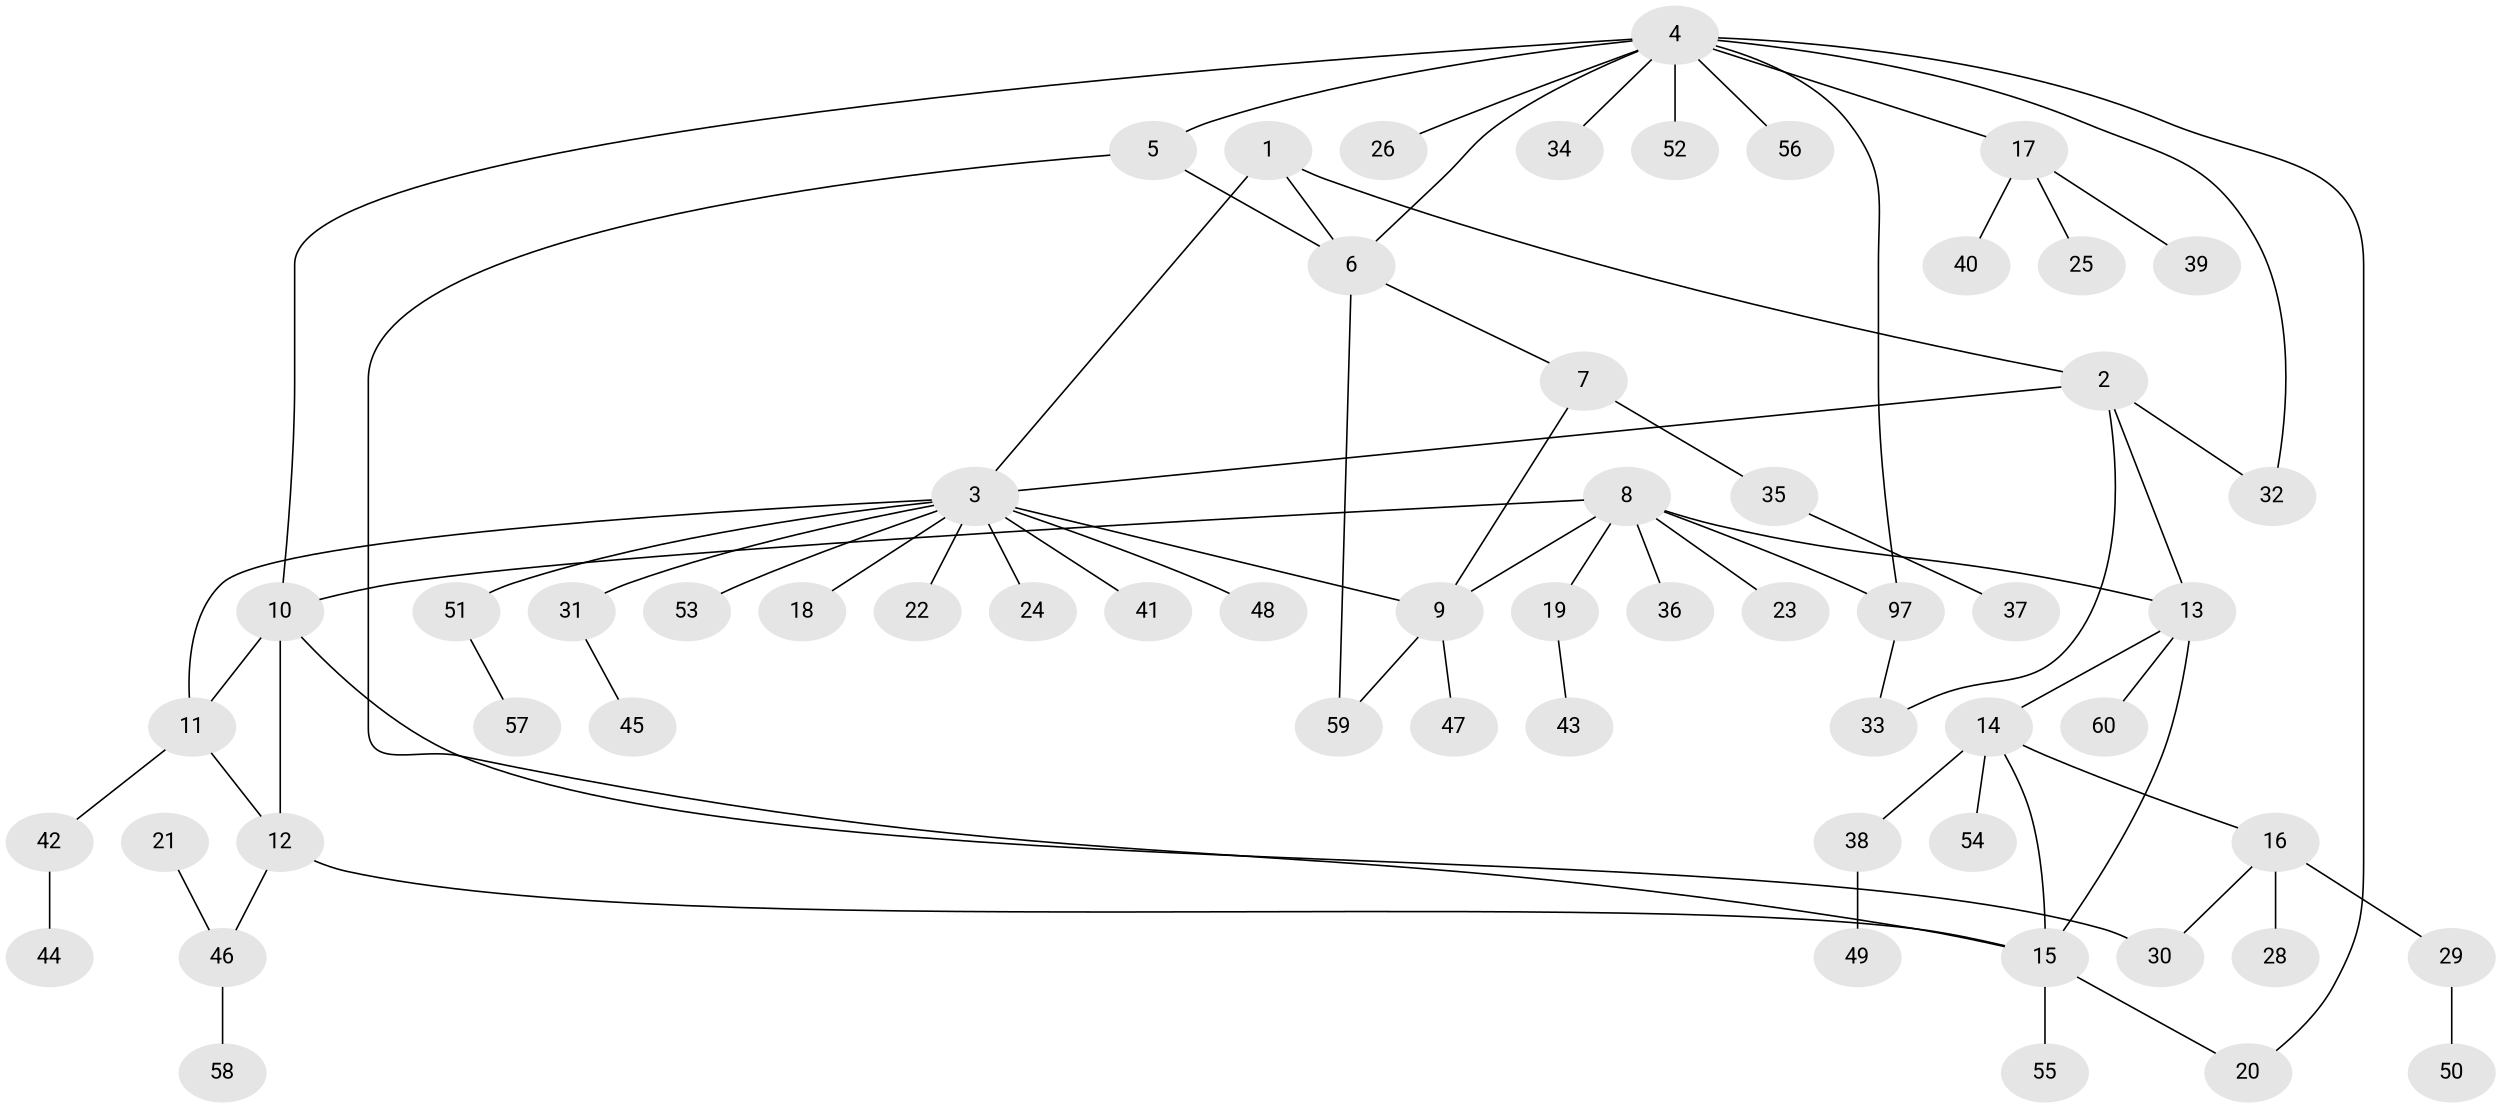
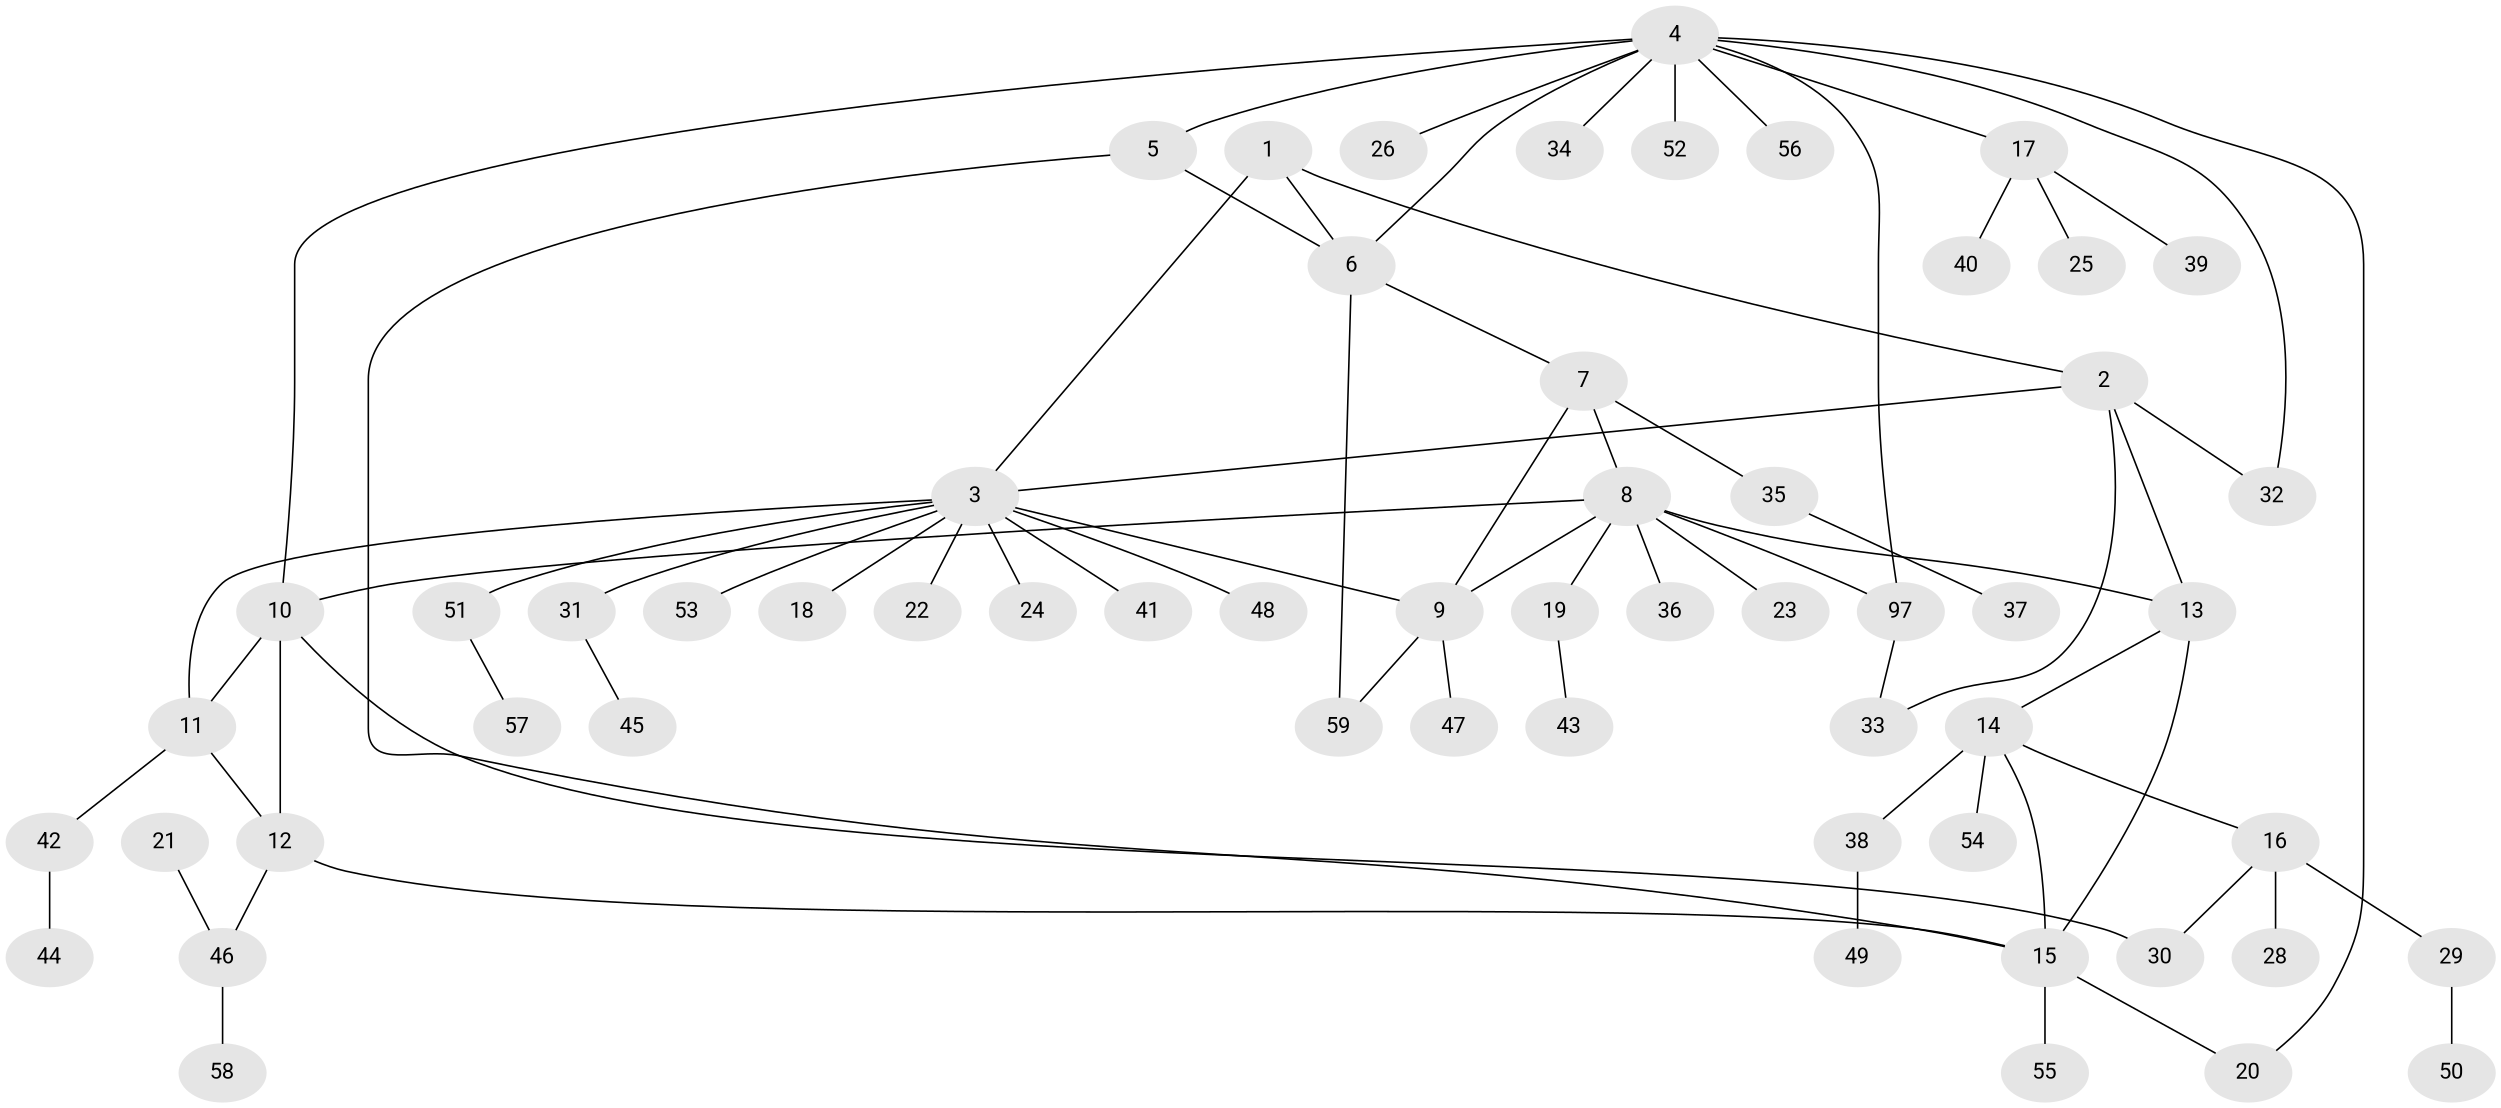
none -> (1607, 443)
(2104, 727) -> none
